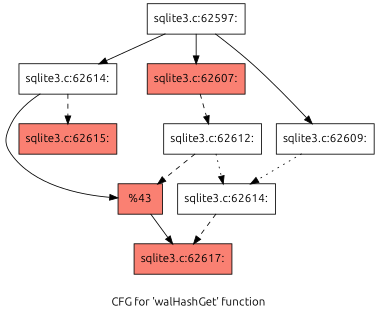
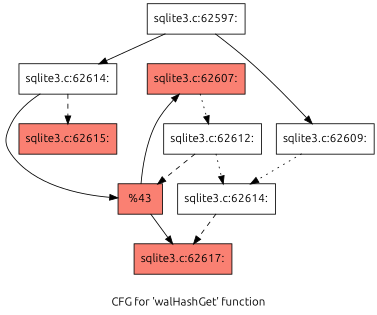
(196, 45) -> (150, 139)
(203, 105) -> (203, 105)
